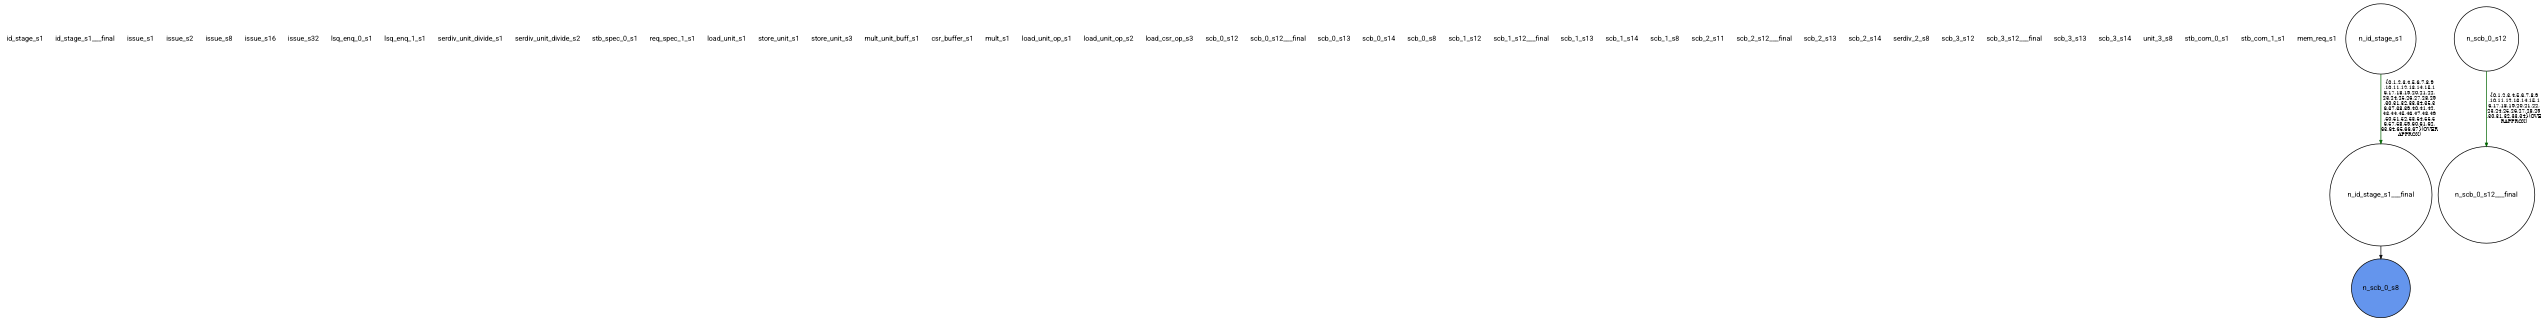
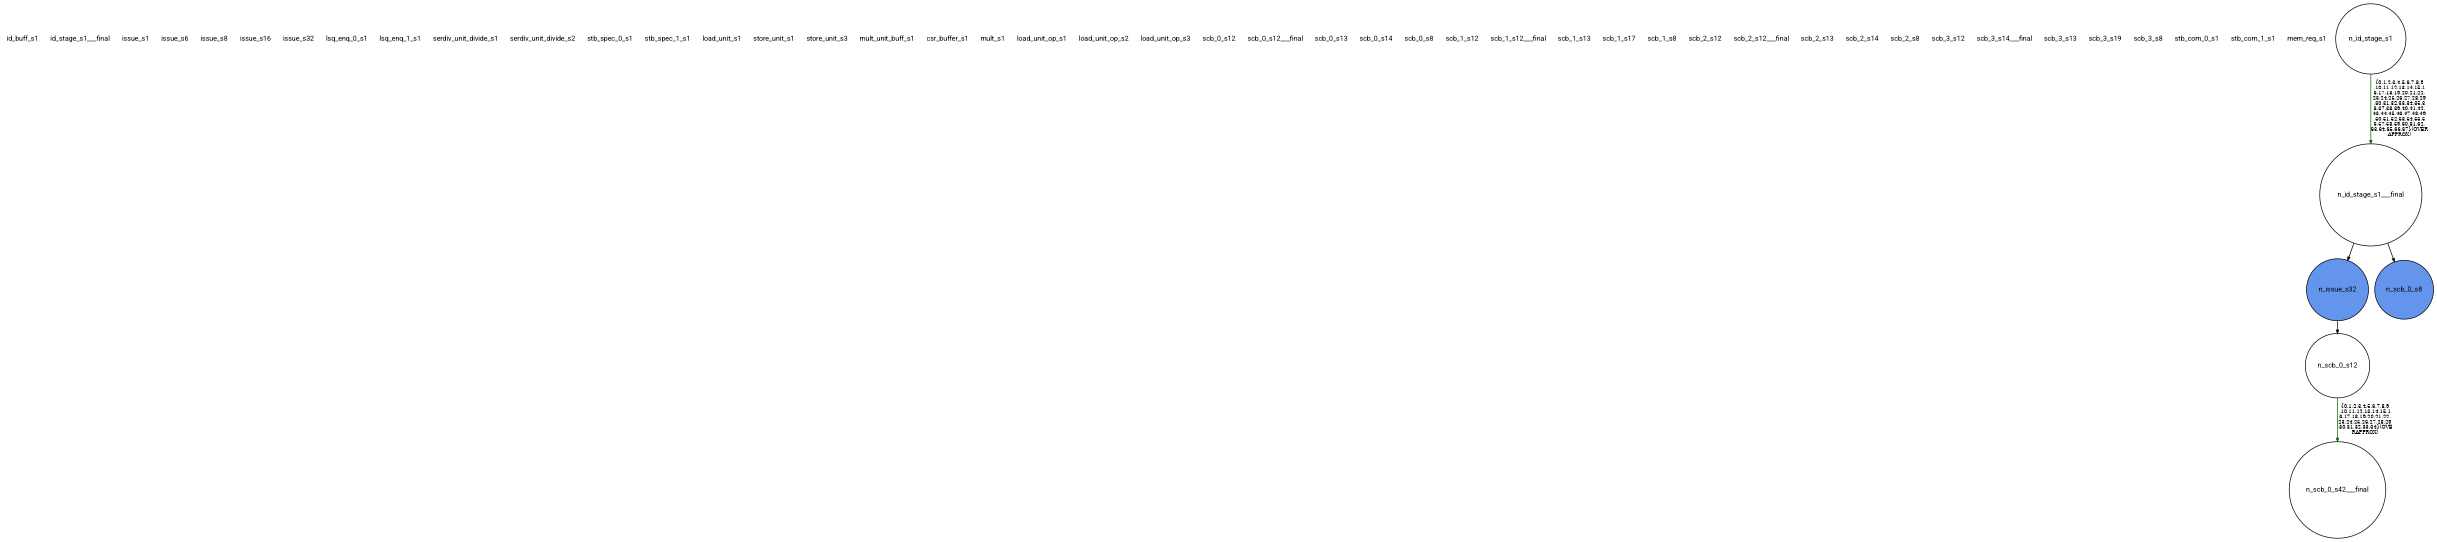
(25, 39) -> (23, 39)
(180, 39) -> (175, 39)
(673, 39) -> (668, 39)
(1169, 39) -> (1166, 39)
(1622, 39) -> (1619, 39)
(1708, 39) -> (1705, 39)
(1911, 39) -> (1905, 39)
(2014, 39) -> (2005, 39)
(2115, 39) -> (2105, 39)
(2158, 39) -> (2148, 39)
(2486, 195) -> (2338, 490)
none -> (2338, 290)
